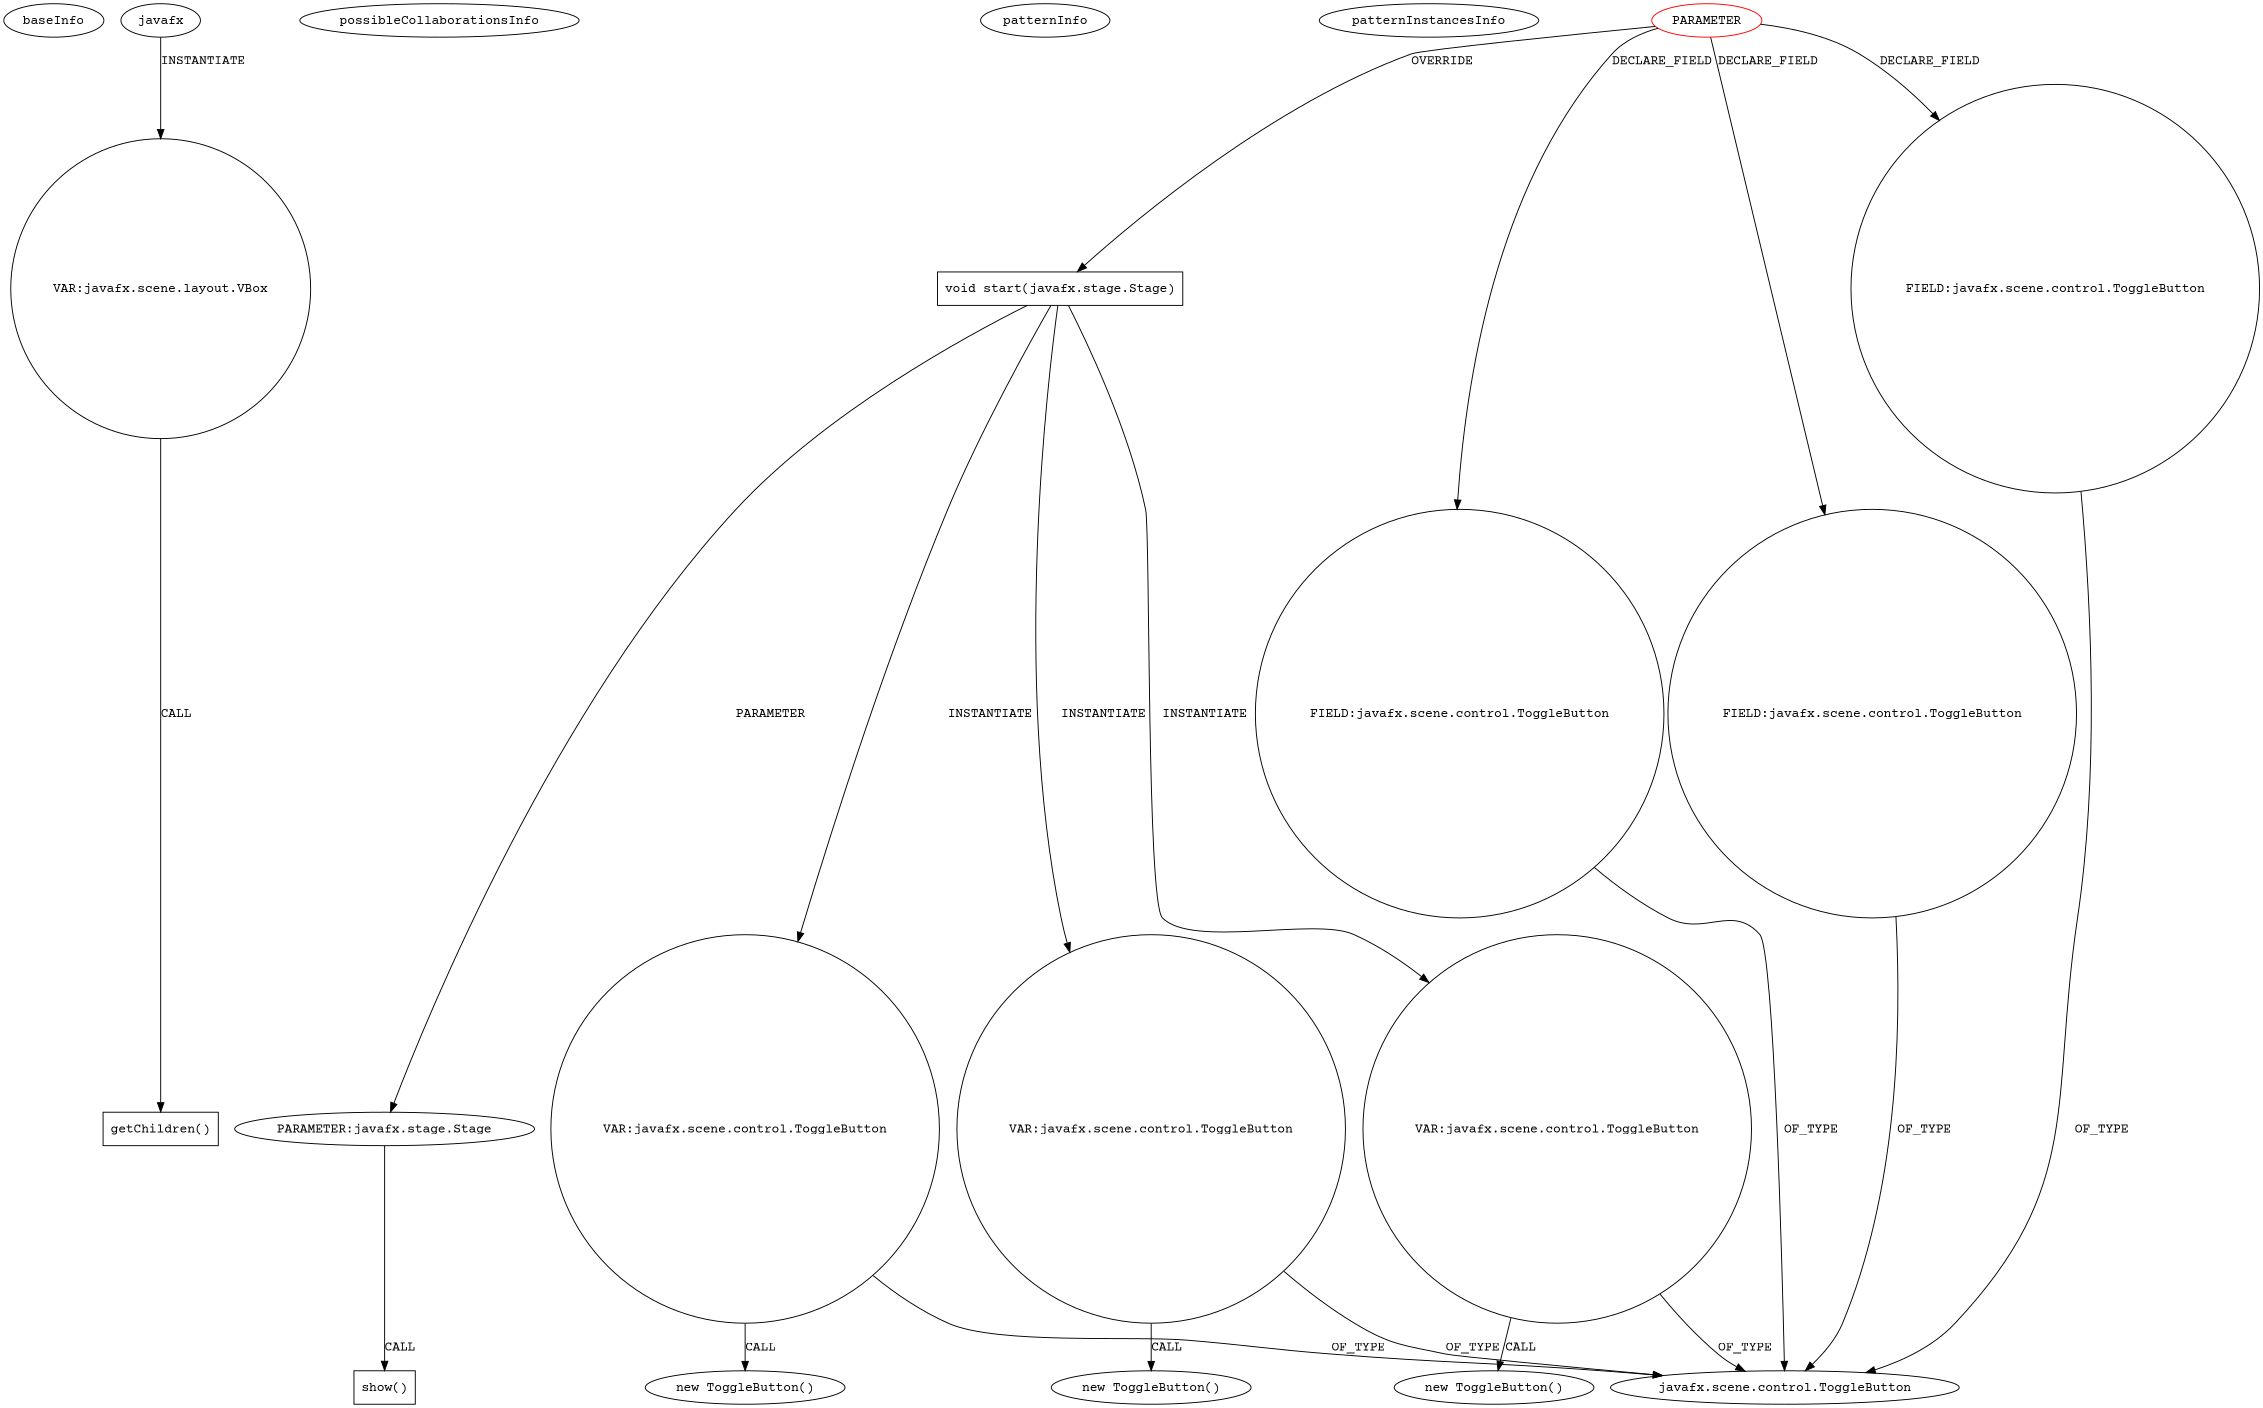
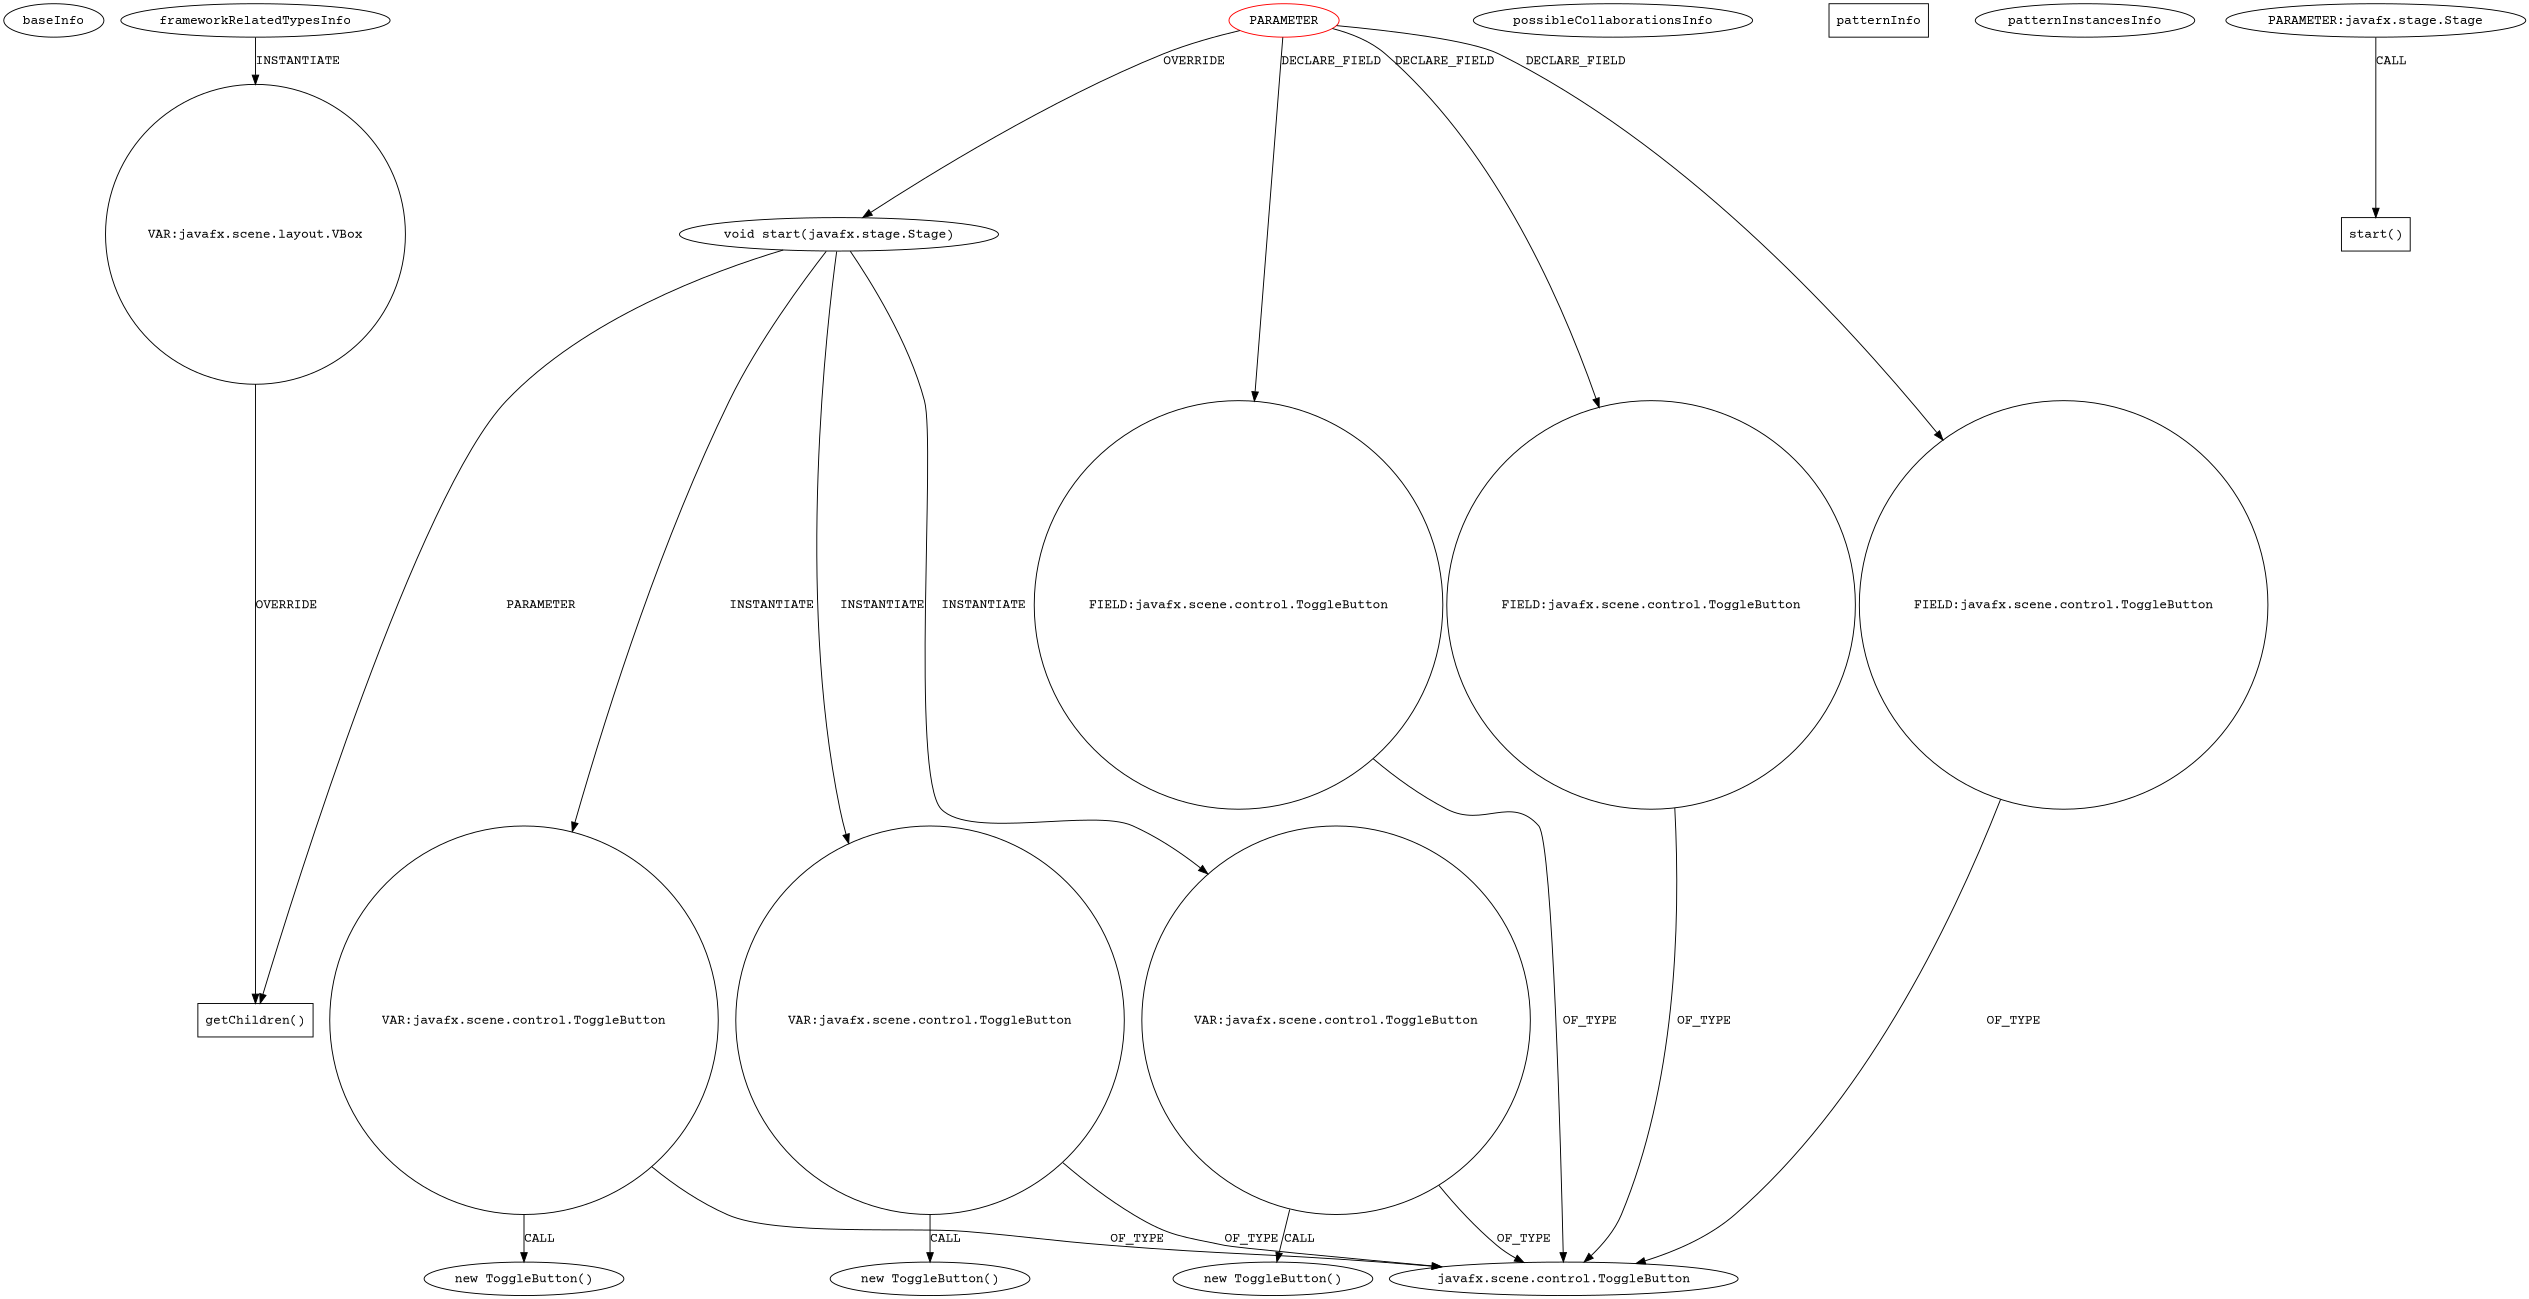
(161, 20) -> (255, 20)
(1045, 20) -> (1879, 20)
(1060, 289) -> (839, 234)
(634, 640) -> (425, 541)
(176, 714) -> (287, 605)
(385, 1388) -> (2376, 234)
